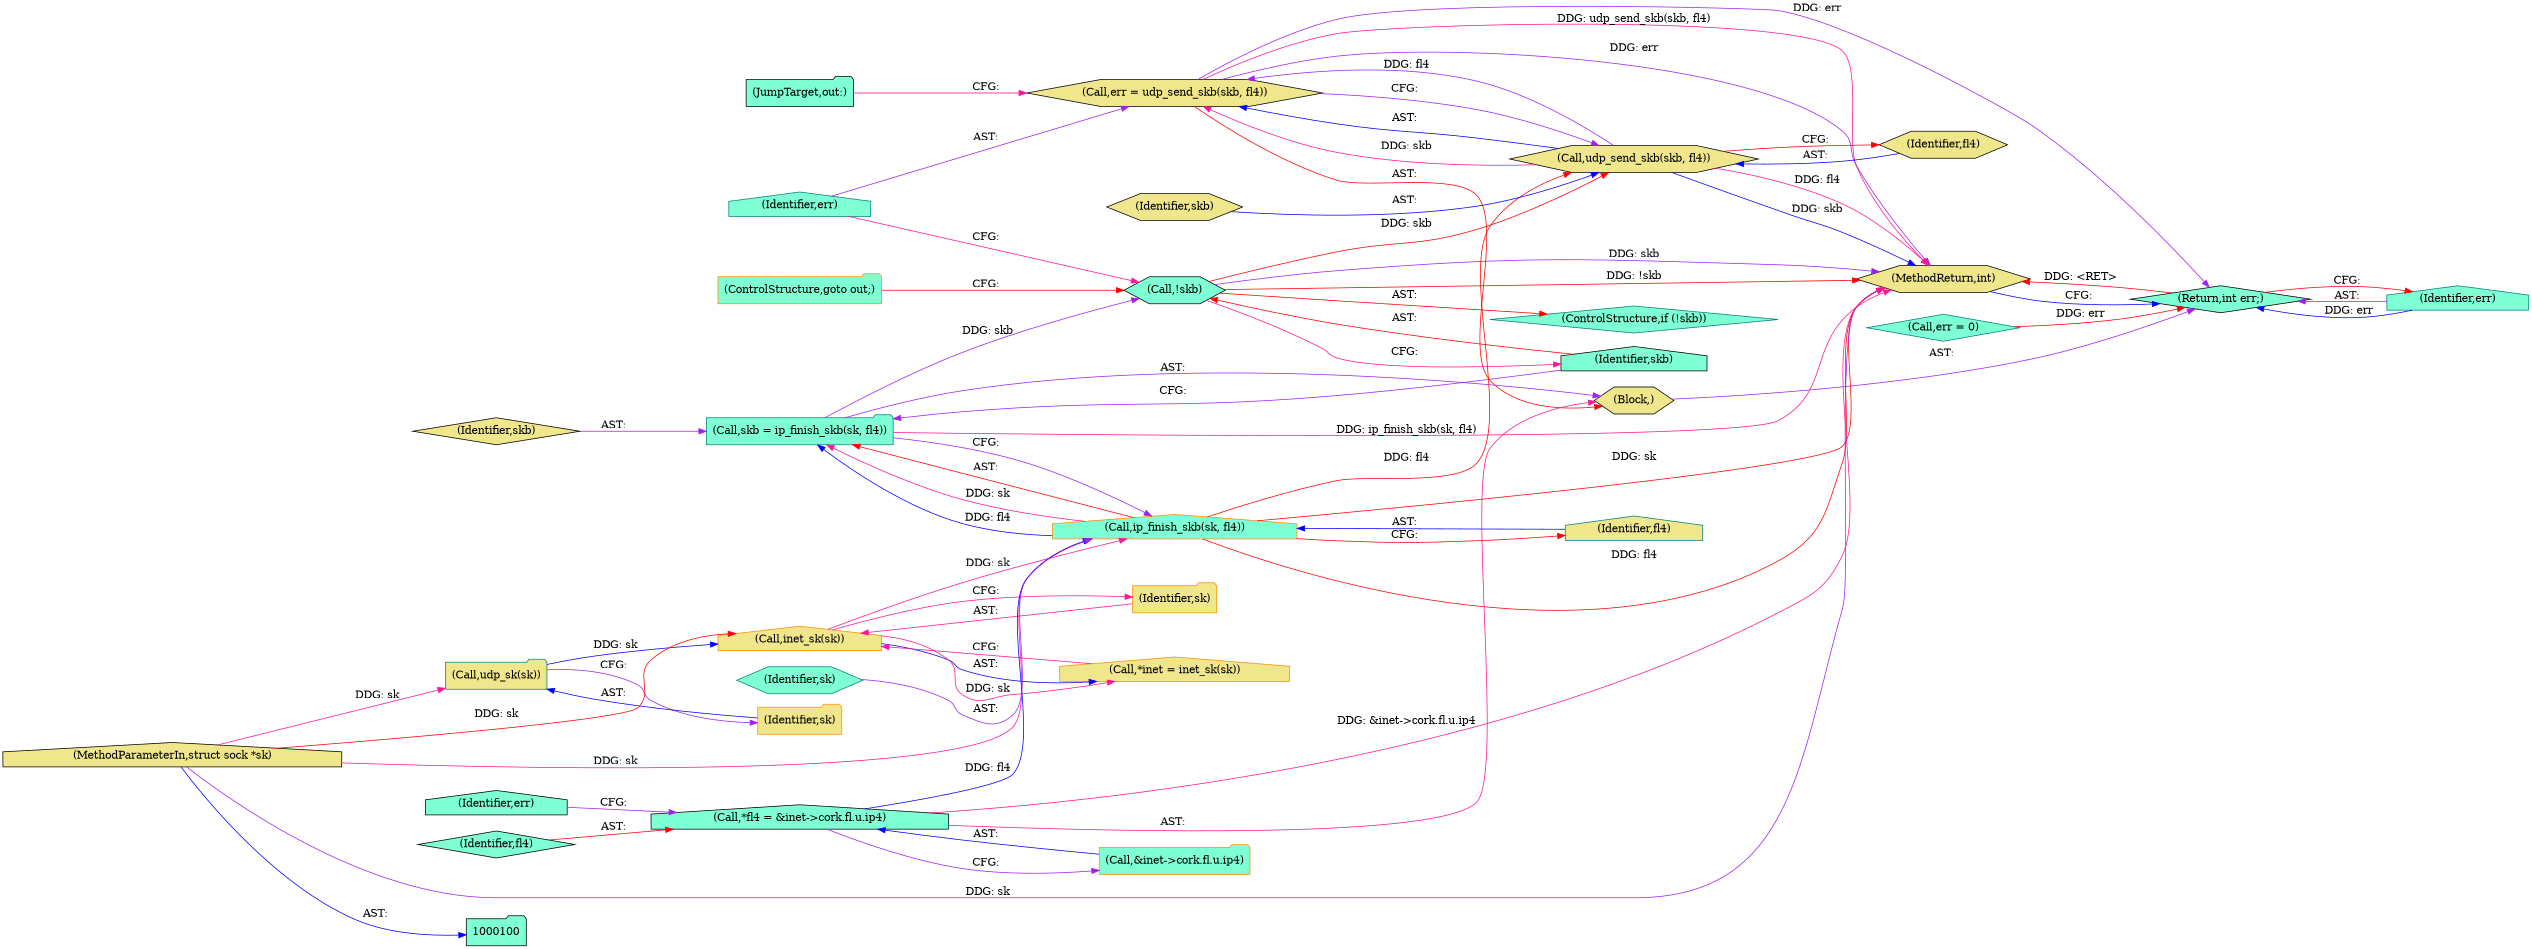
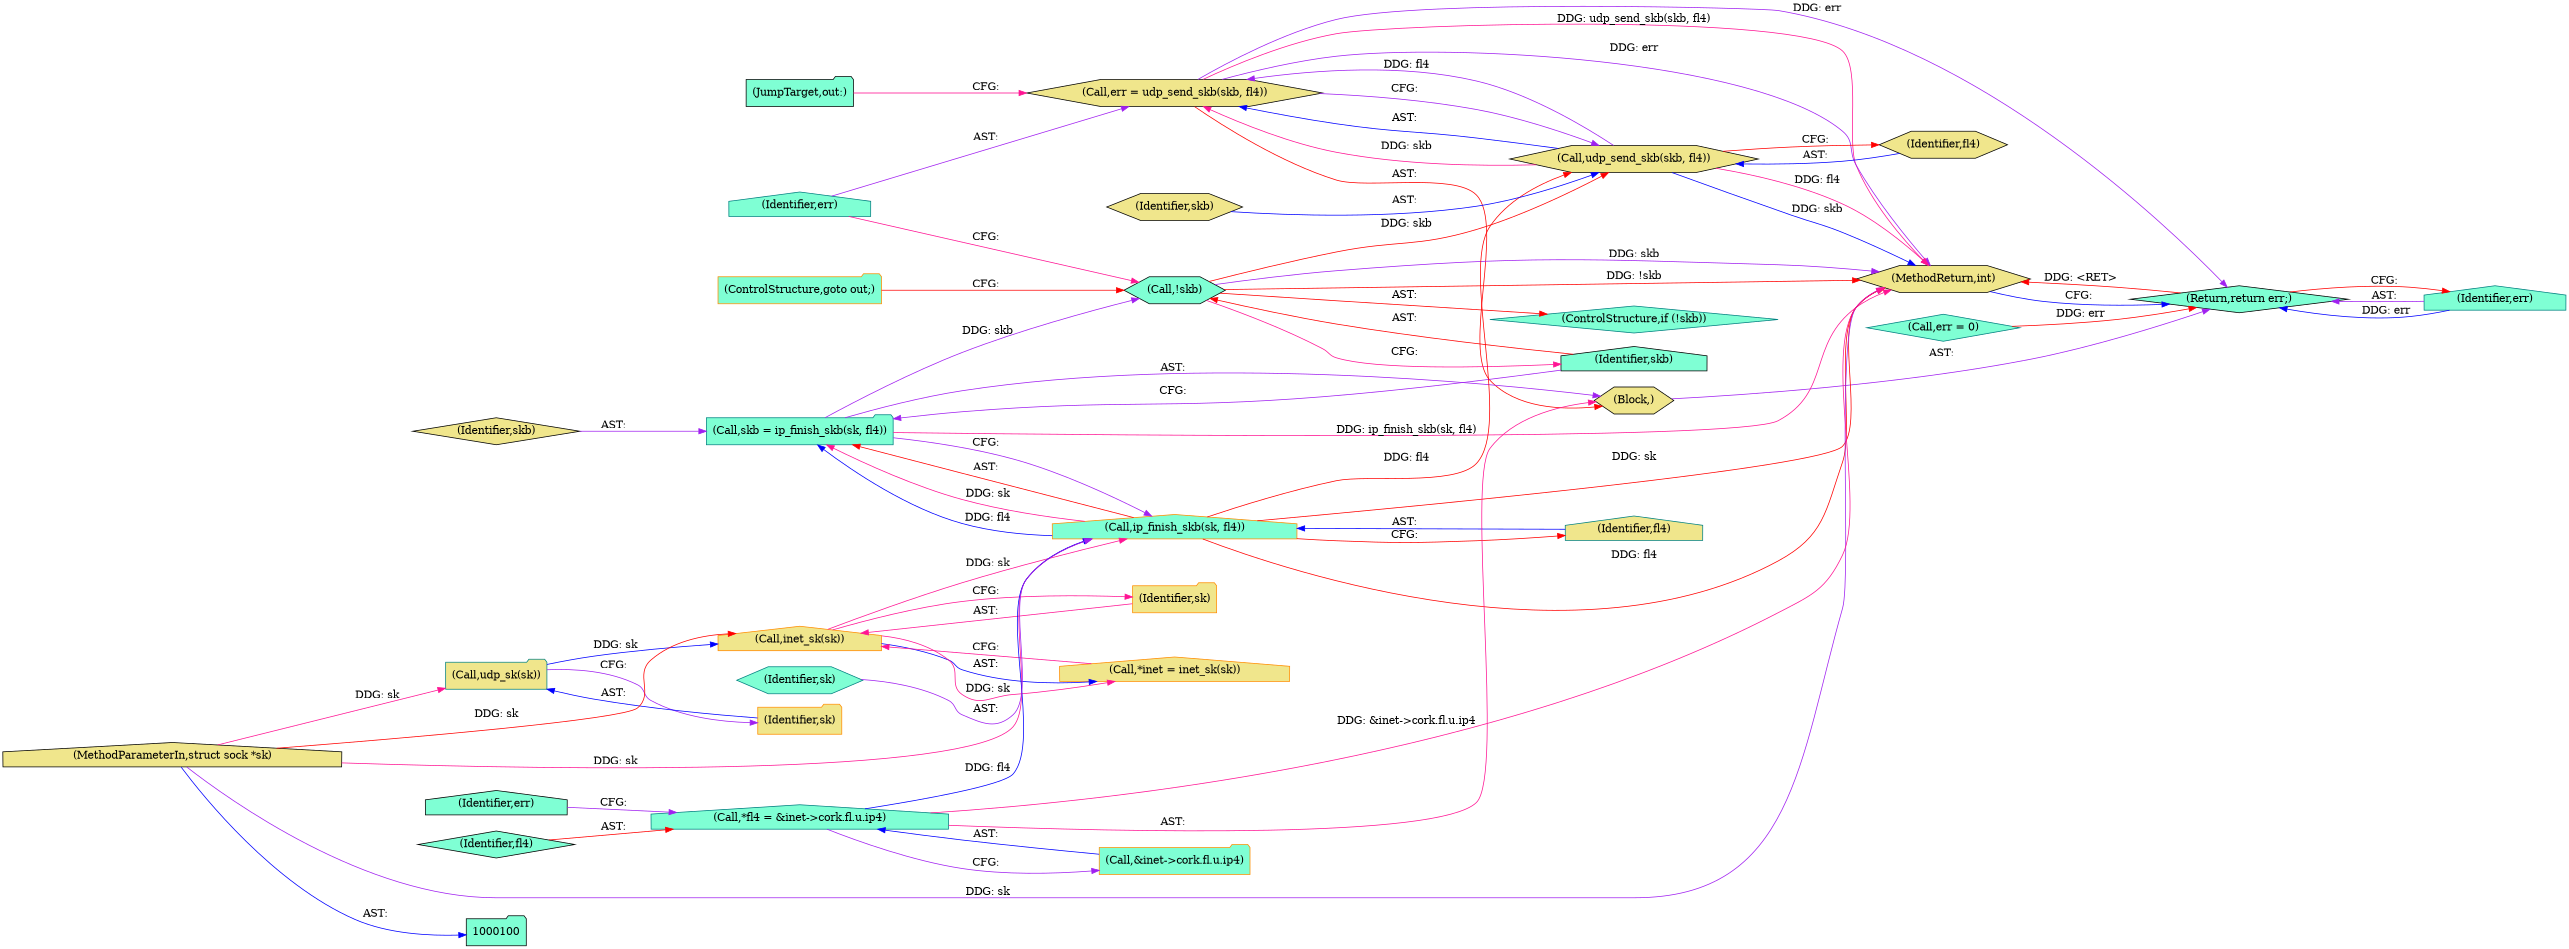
(2221, 299) -> (2239, 299)
(800, 818) -> (800, 818)
